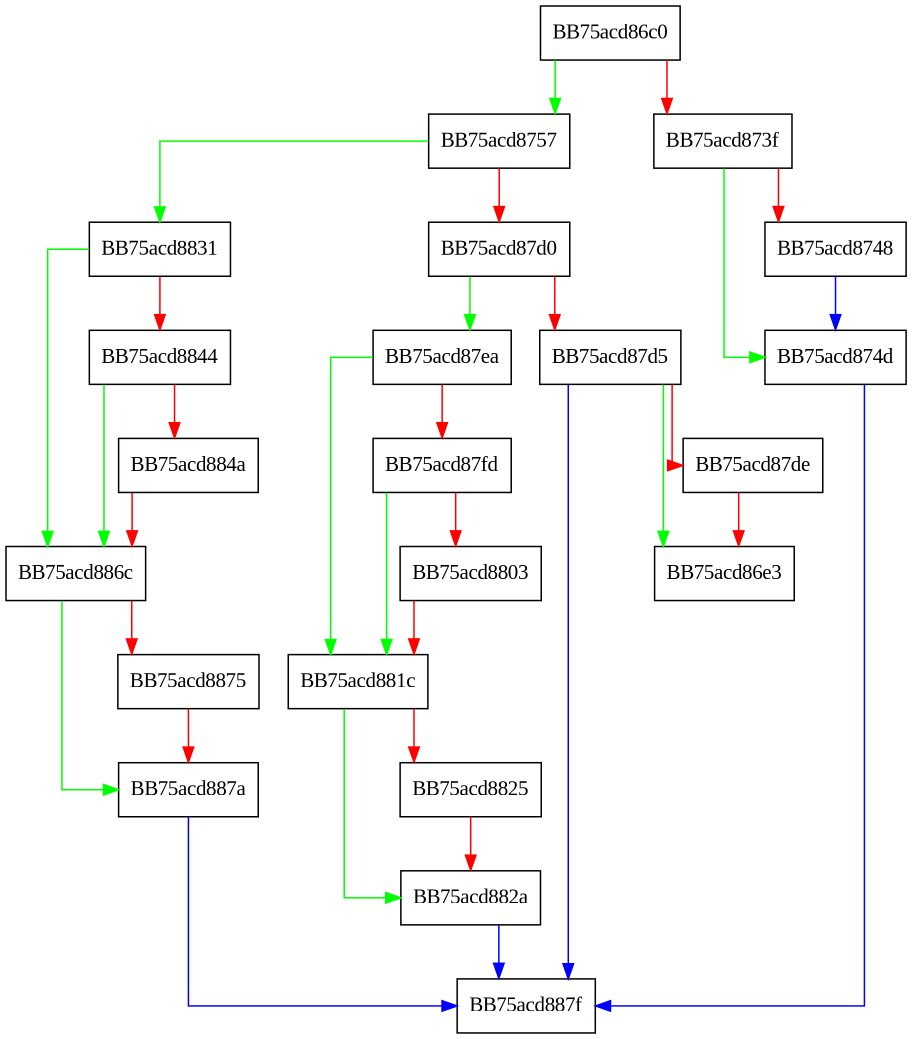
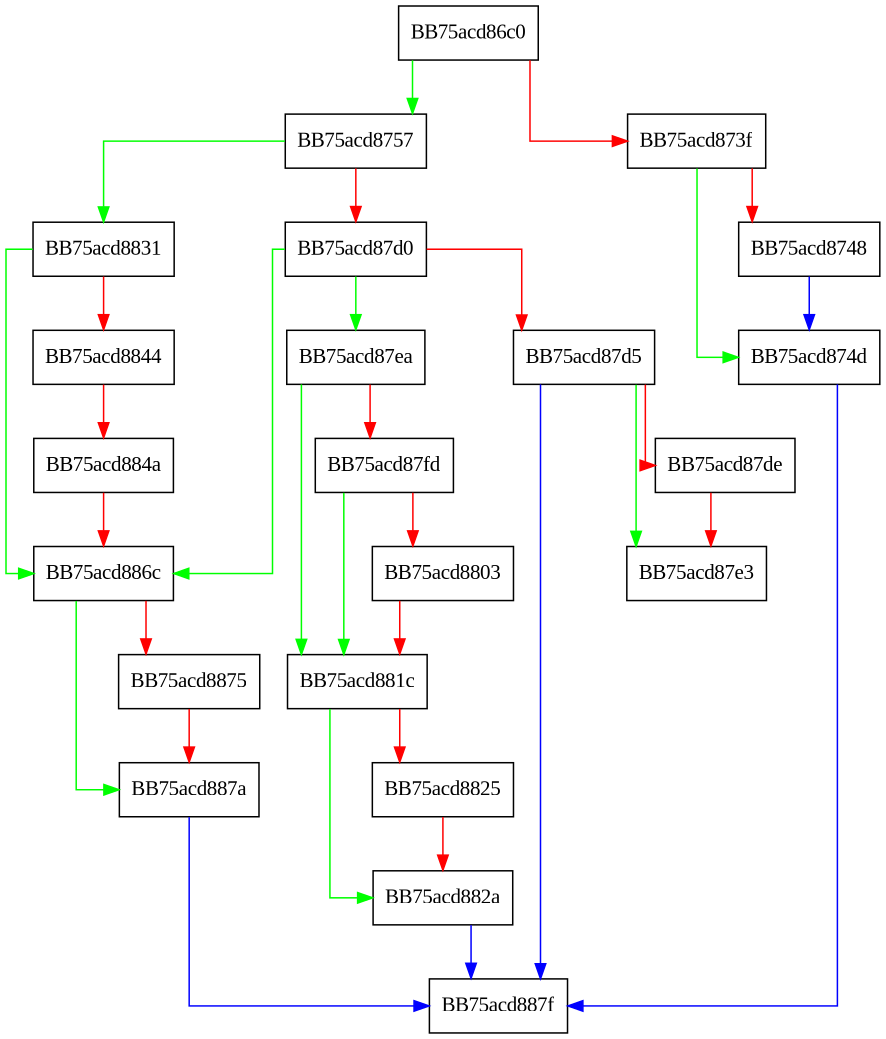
(104, 458) -> (273, 447)
(724, 574) -> (697, 574)
